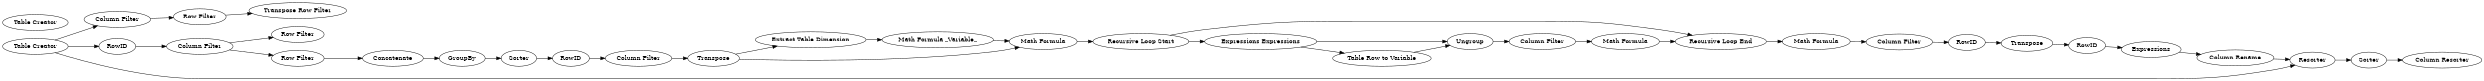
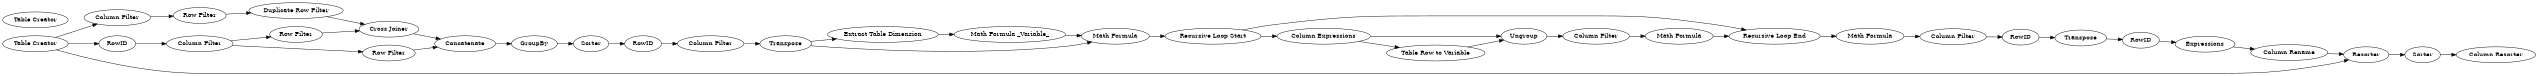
(298, 11) -> (296, 11)
none -> (389, 29)
(1261, 42) -> (1324, 36)
